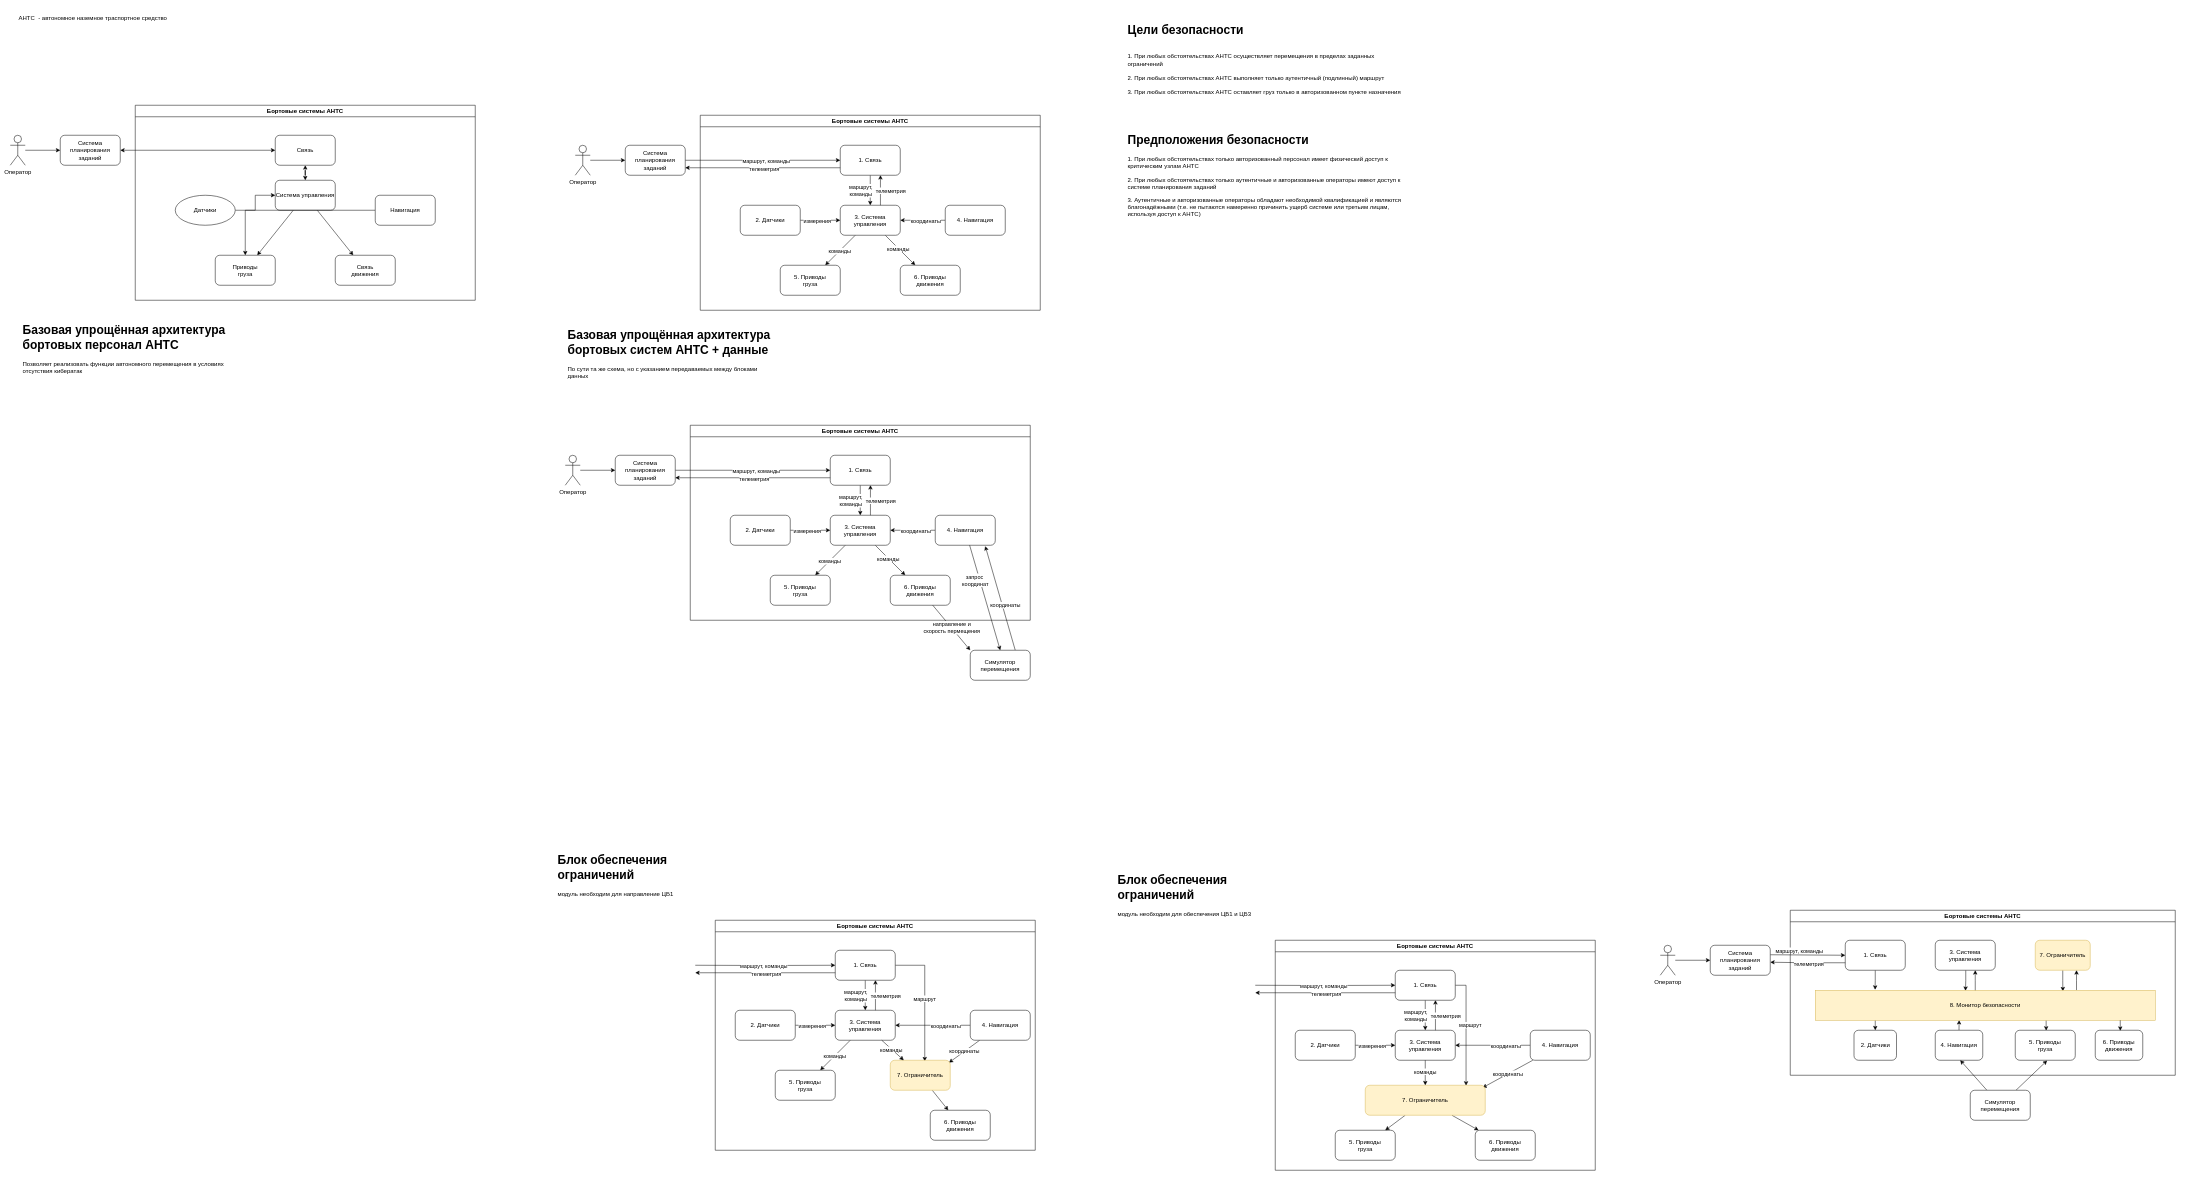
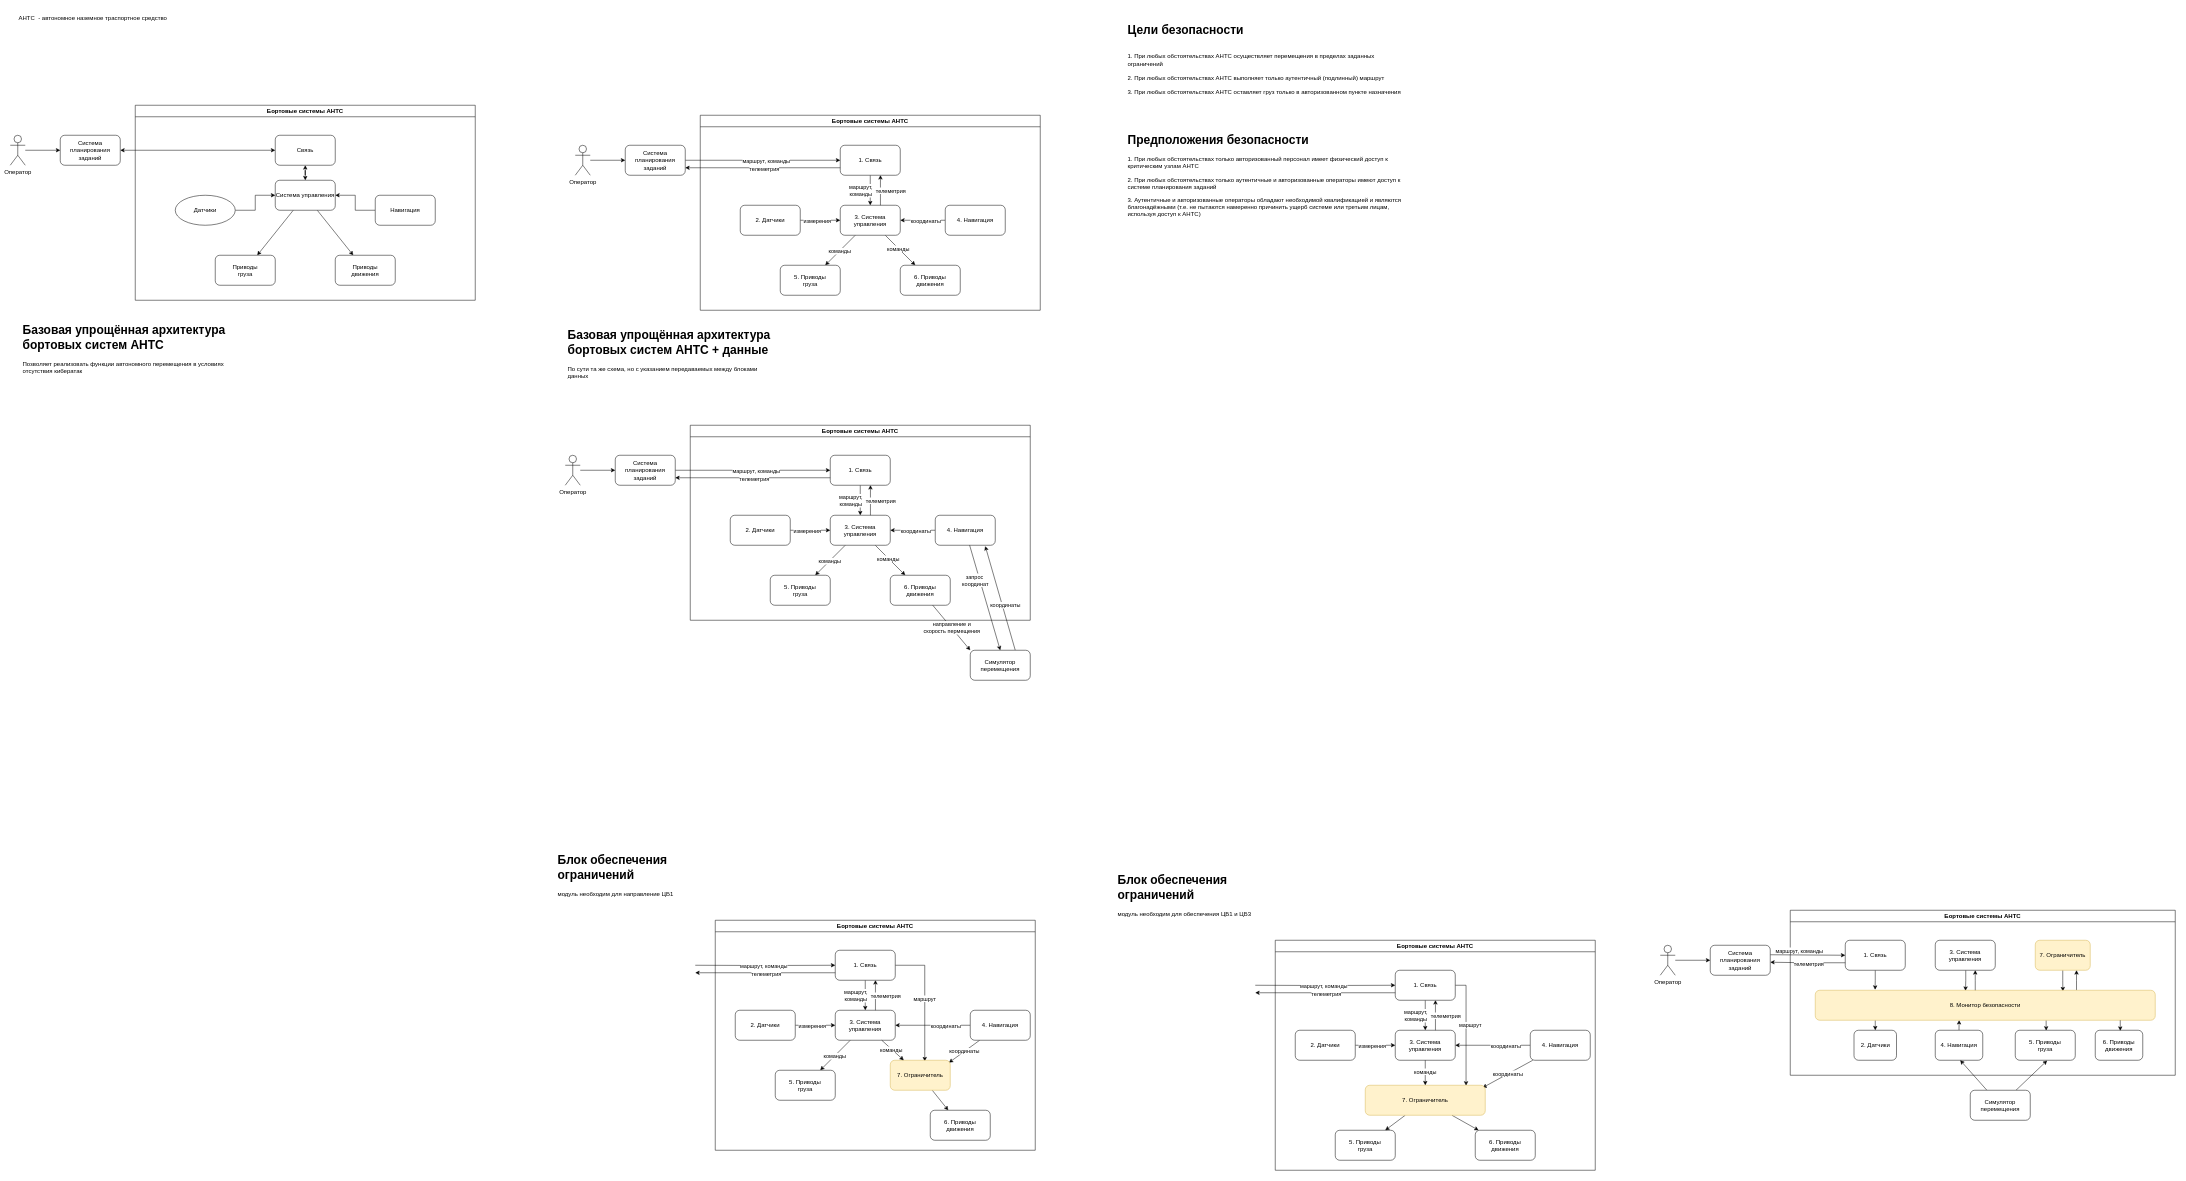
(245, 250) -> (339, 195)
(365, 270) -> (365, 270)
(133, 326) -> (133, 326)
(1985, 1005) -> (1985, 1005)
